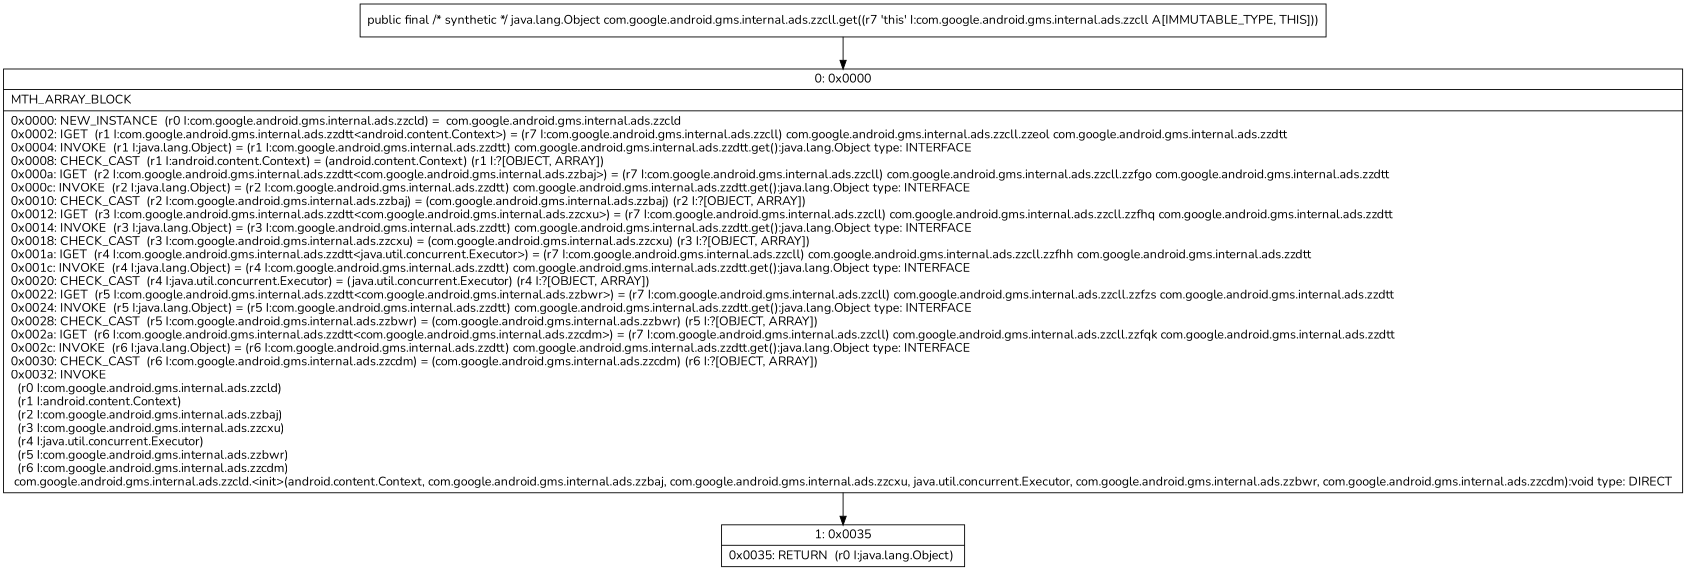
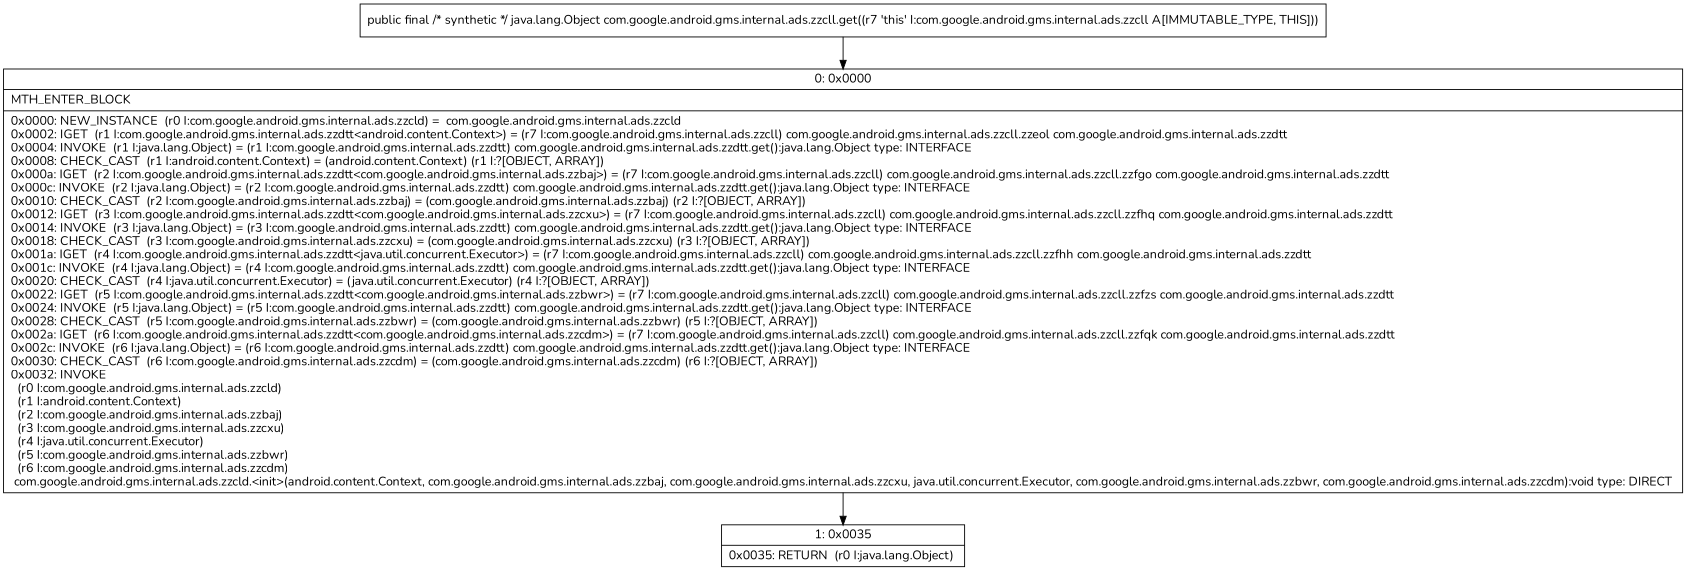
(71, 100) -> (71, 100)
